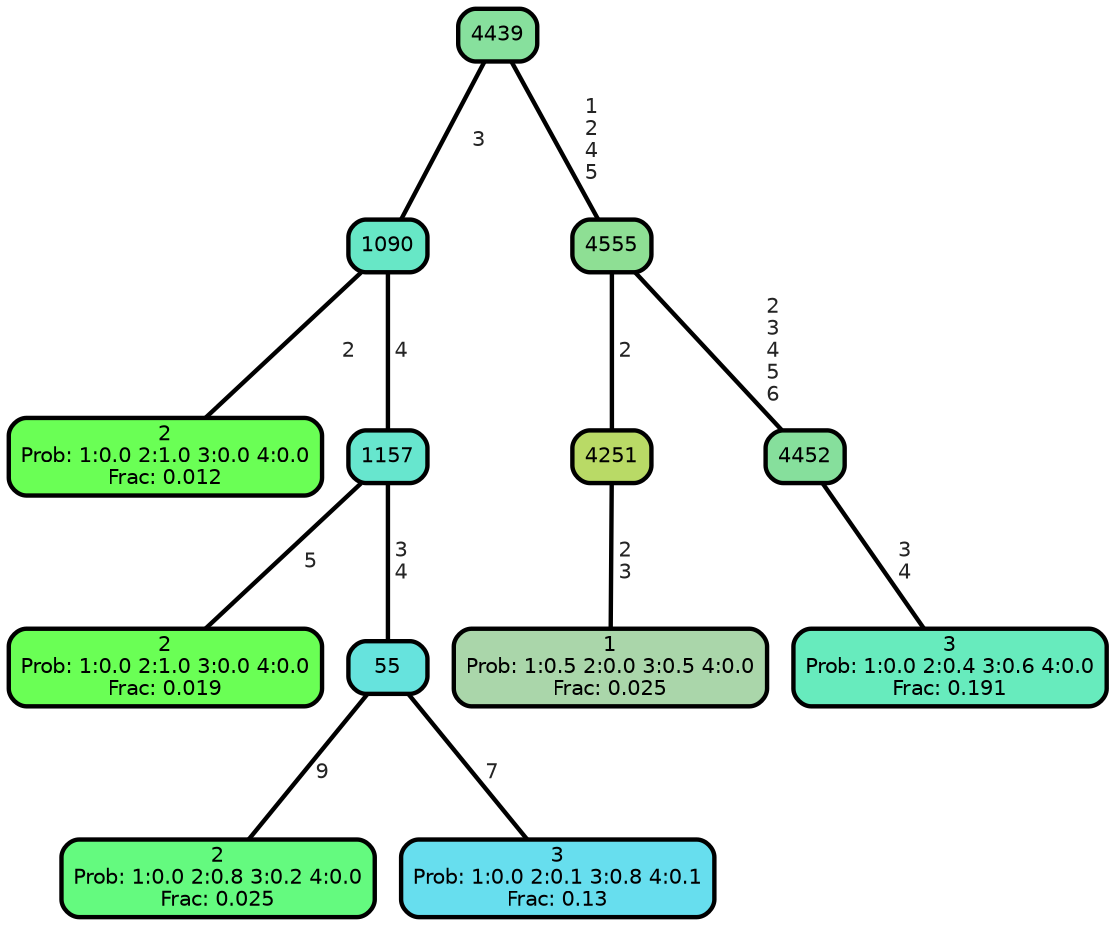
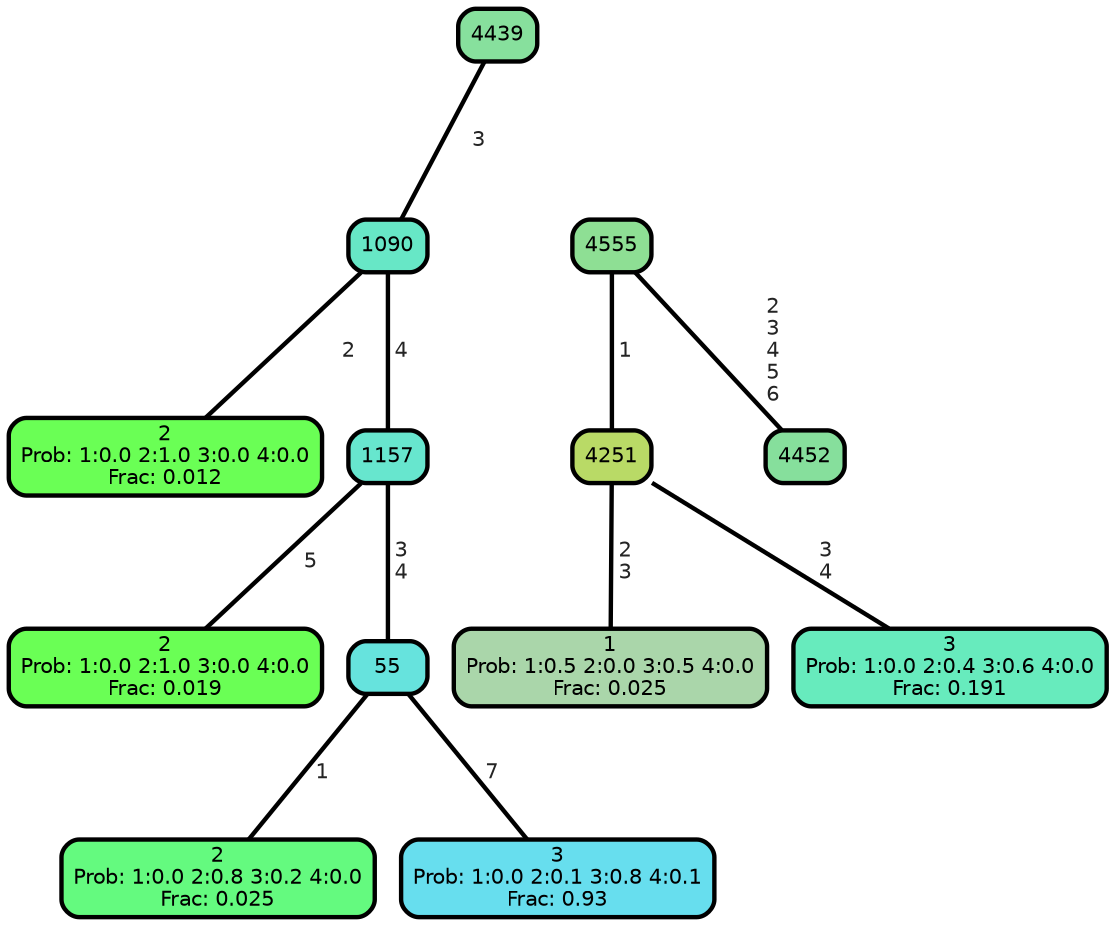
(555, 140) -> none
(622, 351) -> (622, 351)
(873, 556) -> (770, 556)
(319, 773) -> (319, 773)
(558, 878) -> (558, 878)
